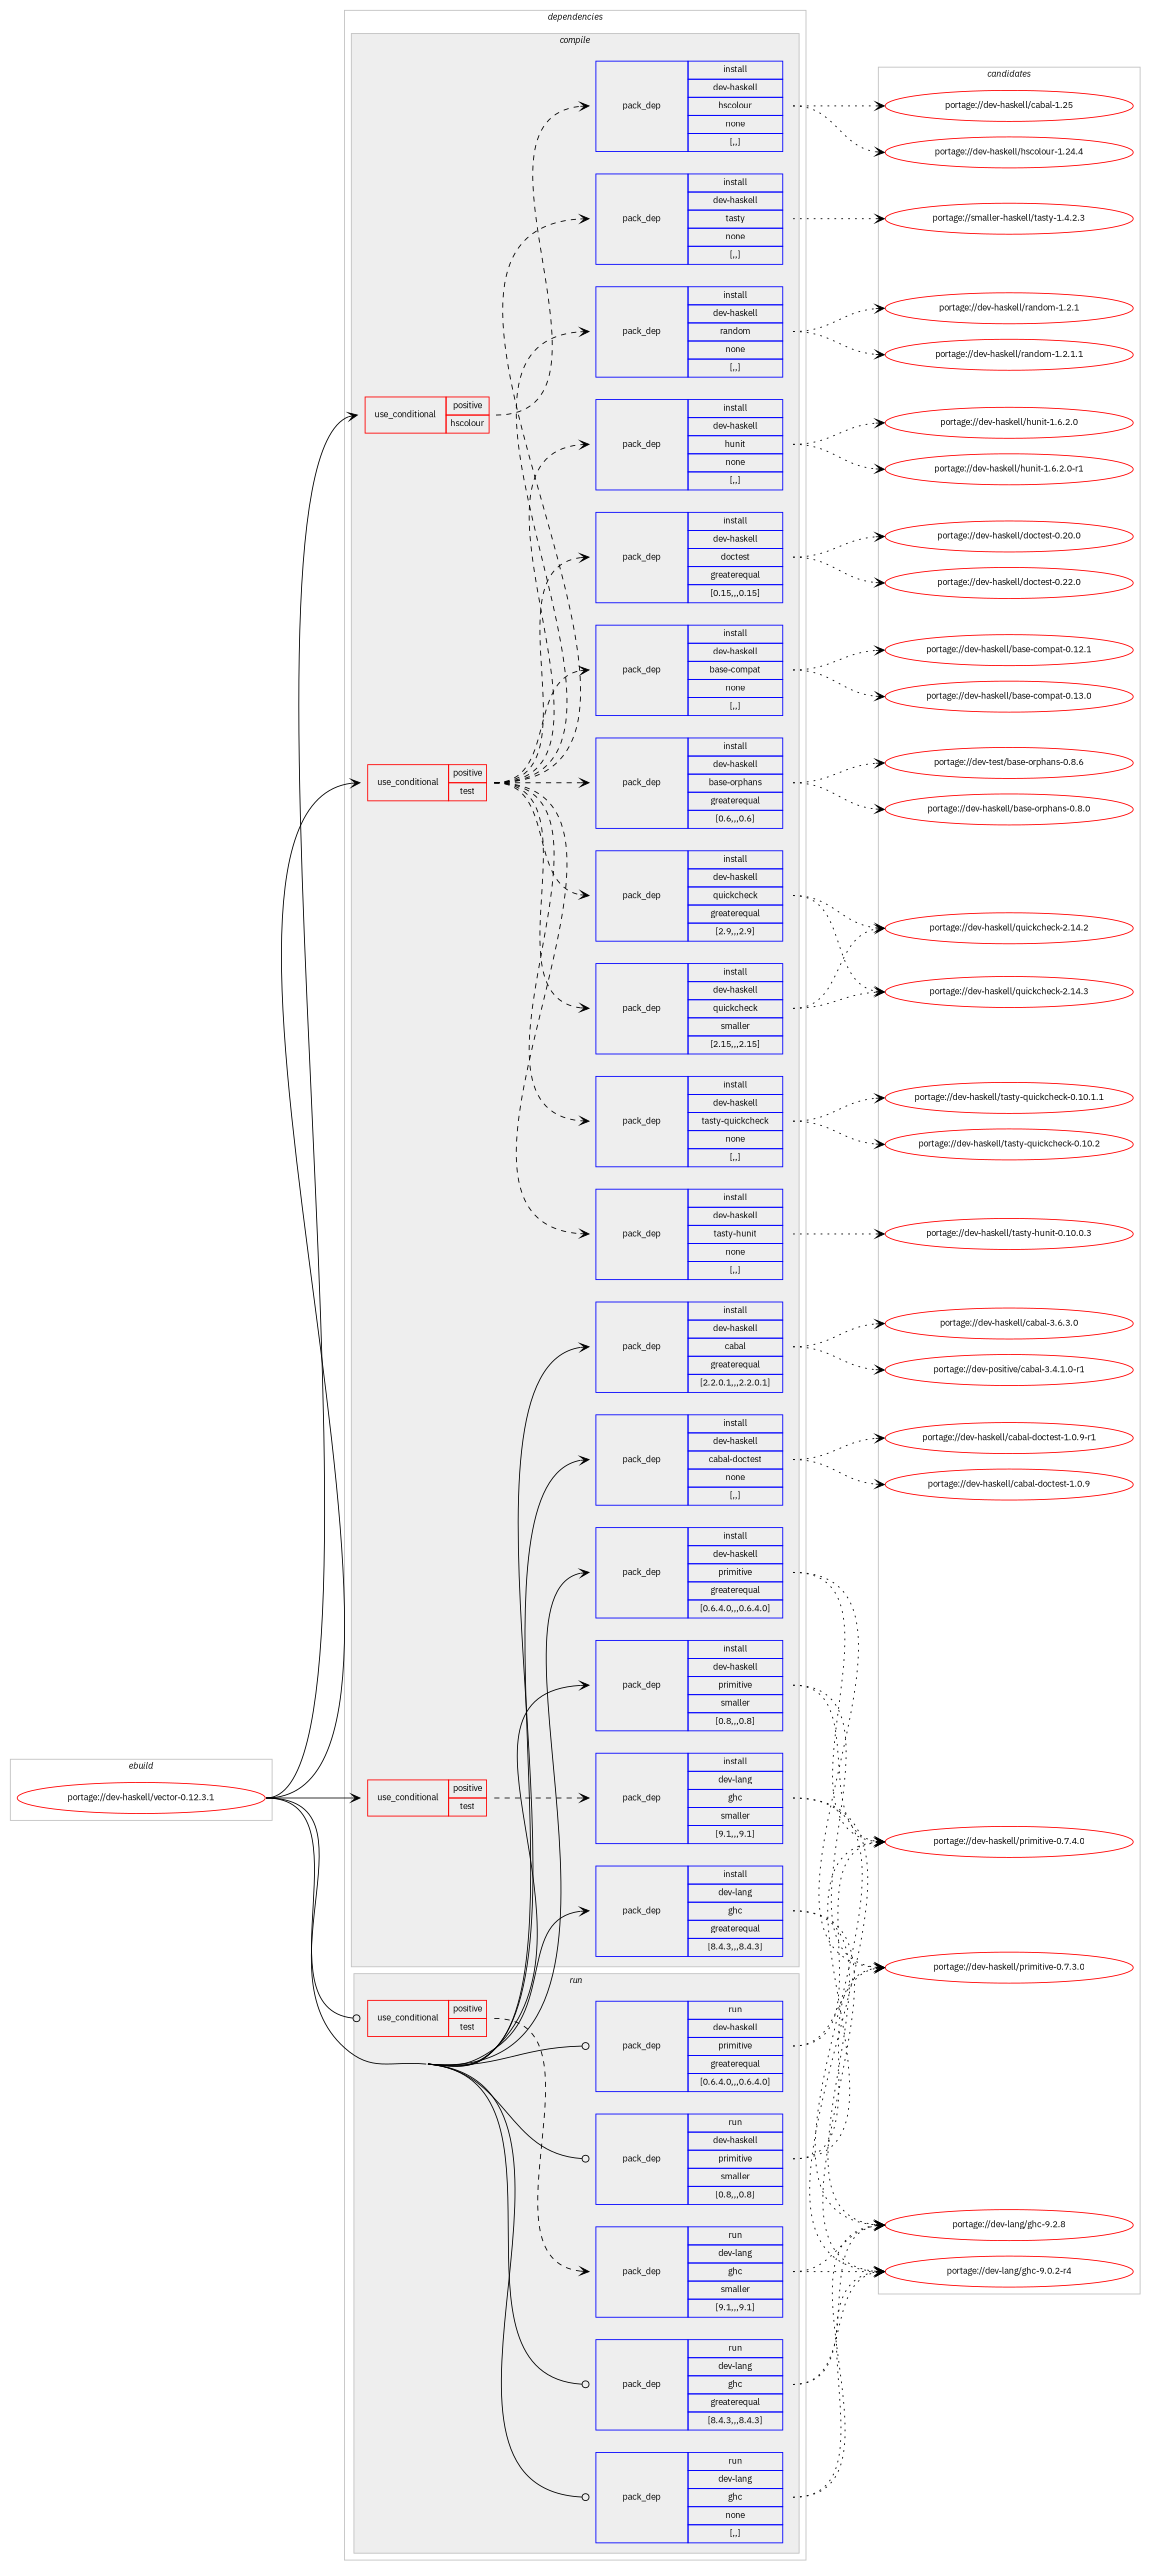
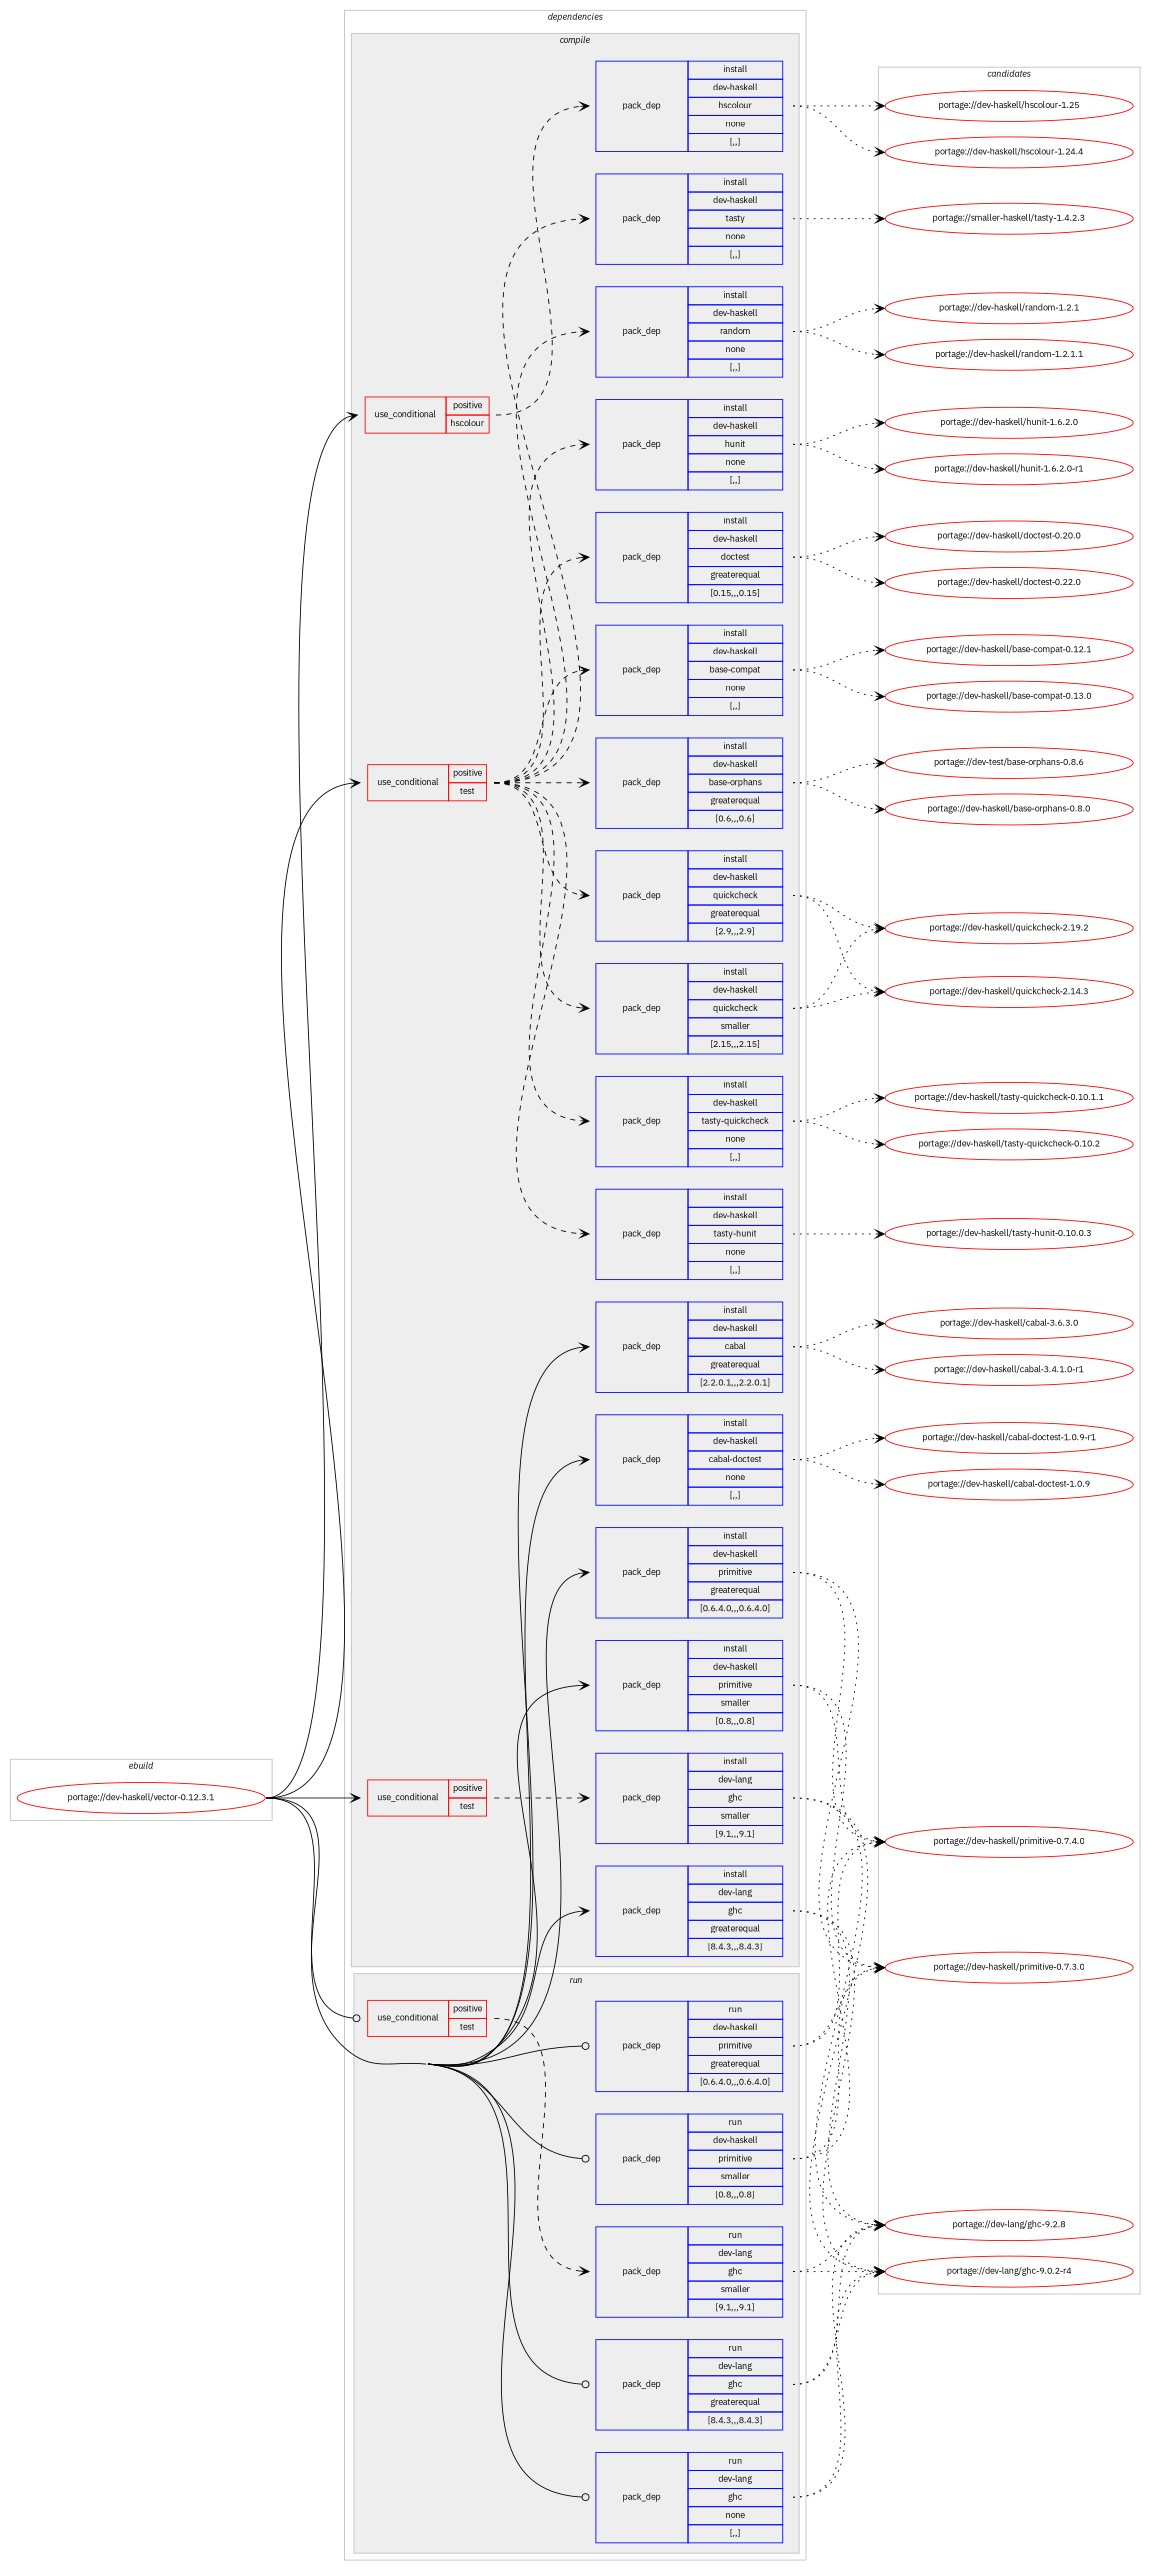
(1009, 106) -> (1009, 106)
(1009, 928) -> (1009, 928)
(1009, 1370) -> (1009, 1370)
